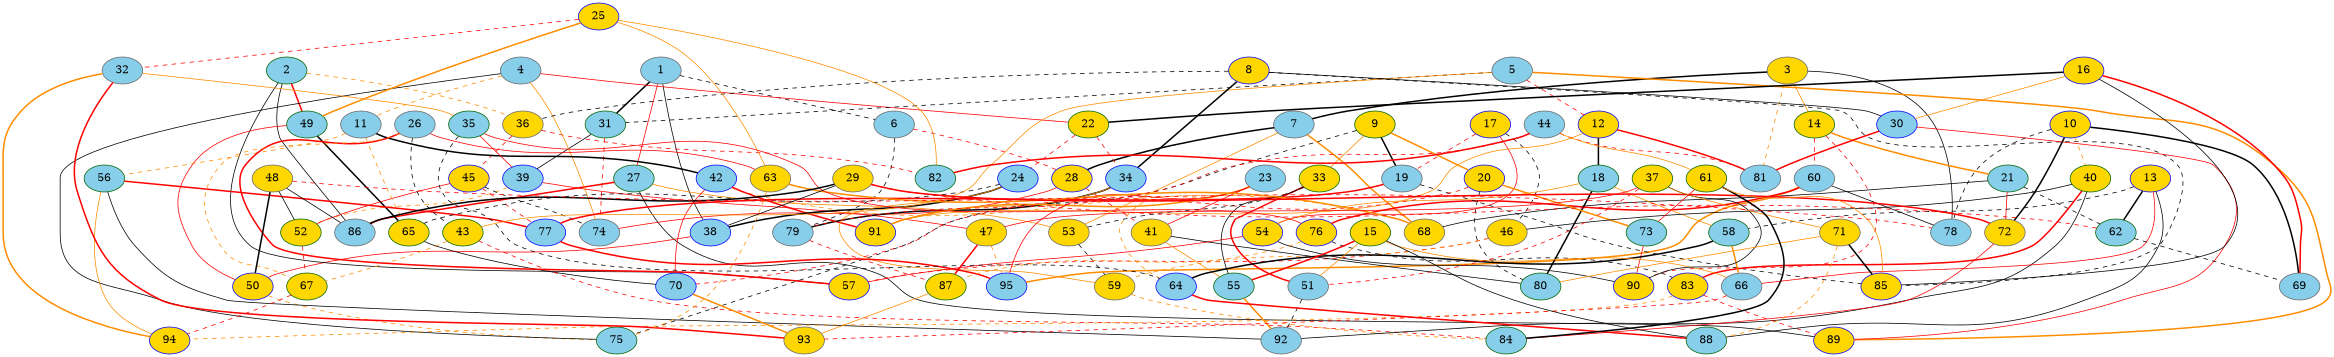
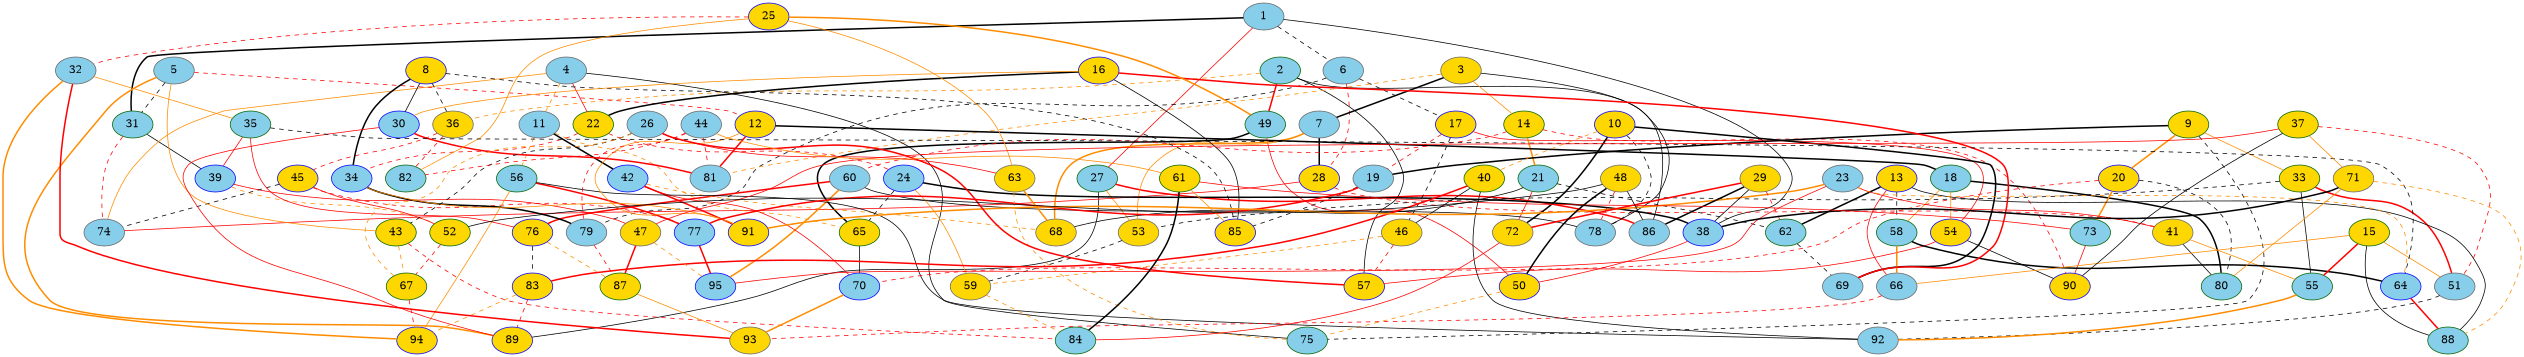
none -> (1402, 98)
(1213, 158) -> (530, 160)
(1861, 259) -> (2140, 218)
